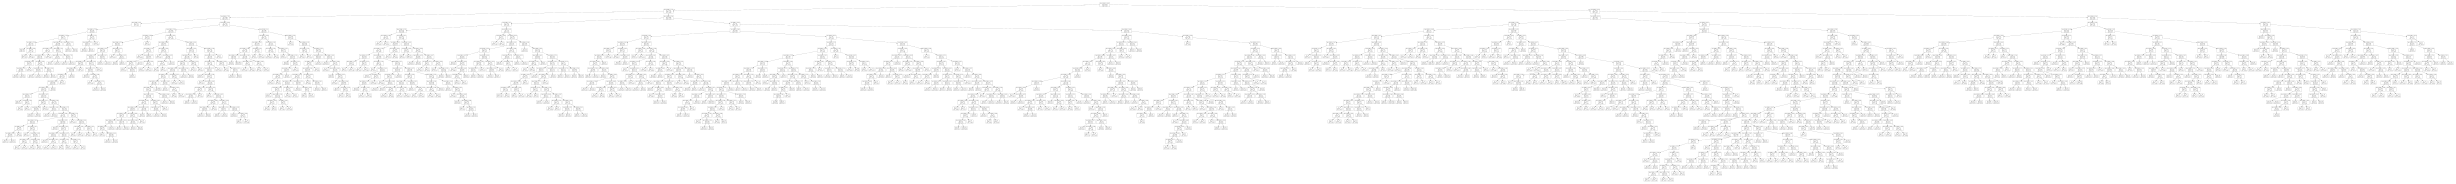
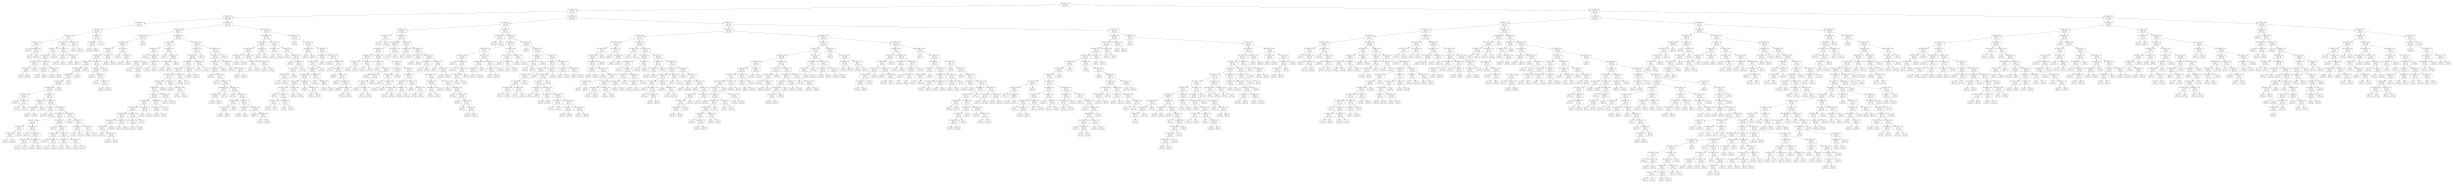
none -> (1871, 76)
